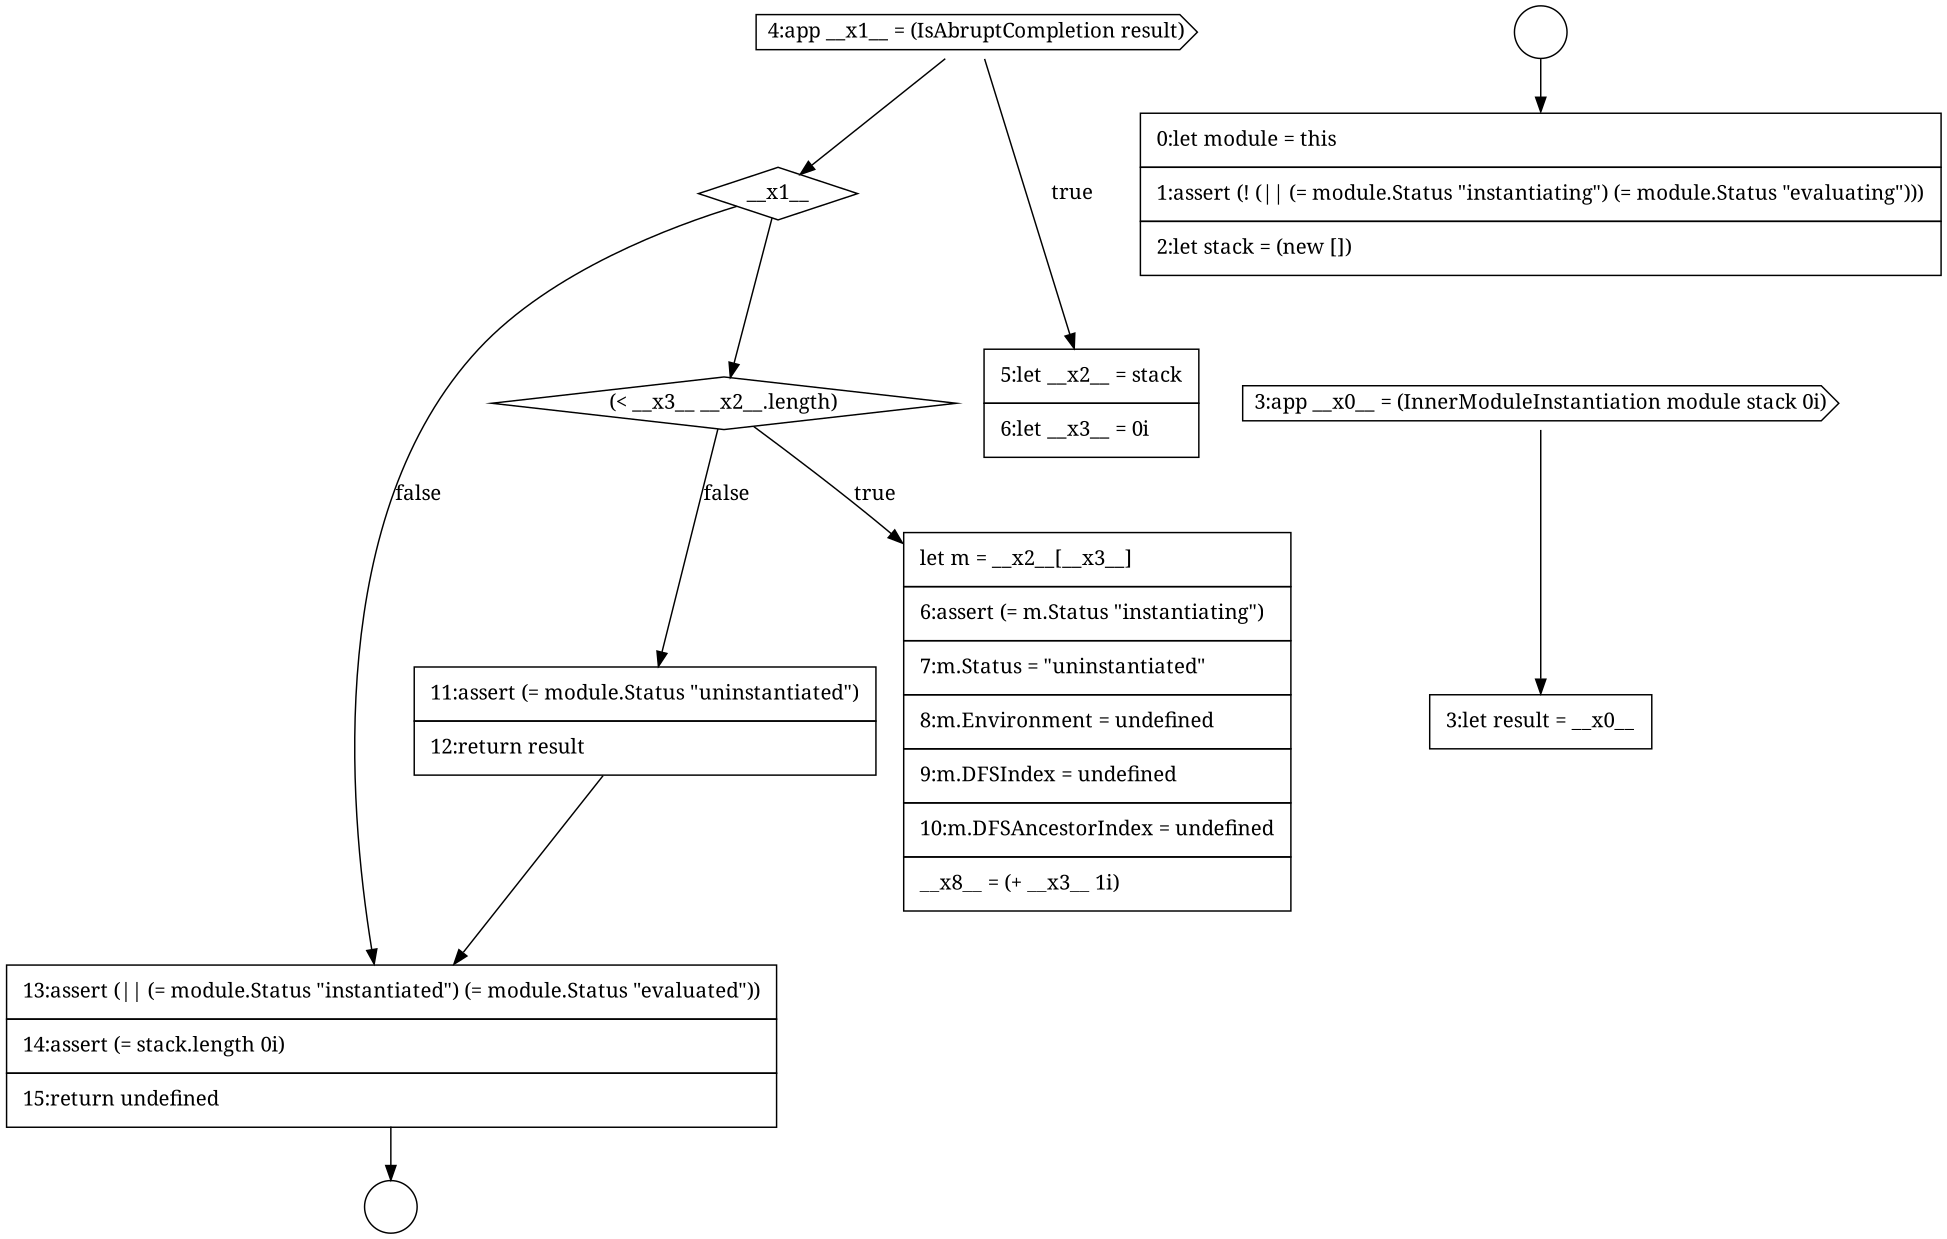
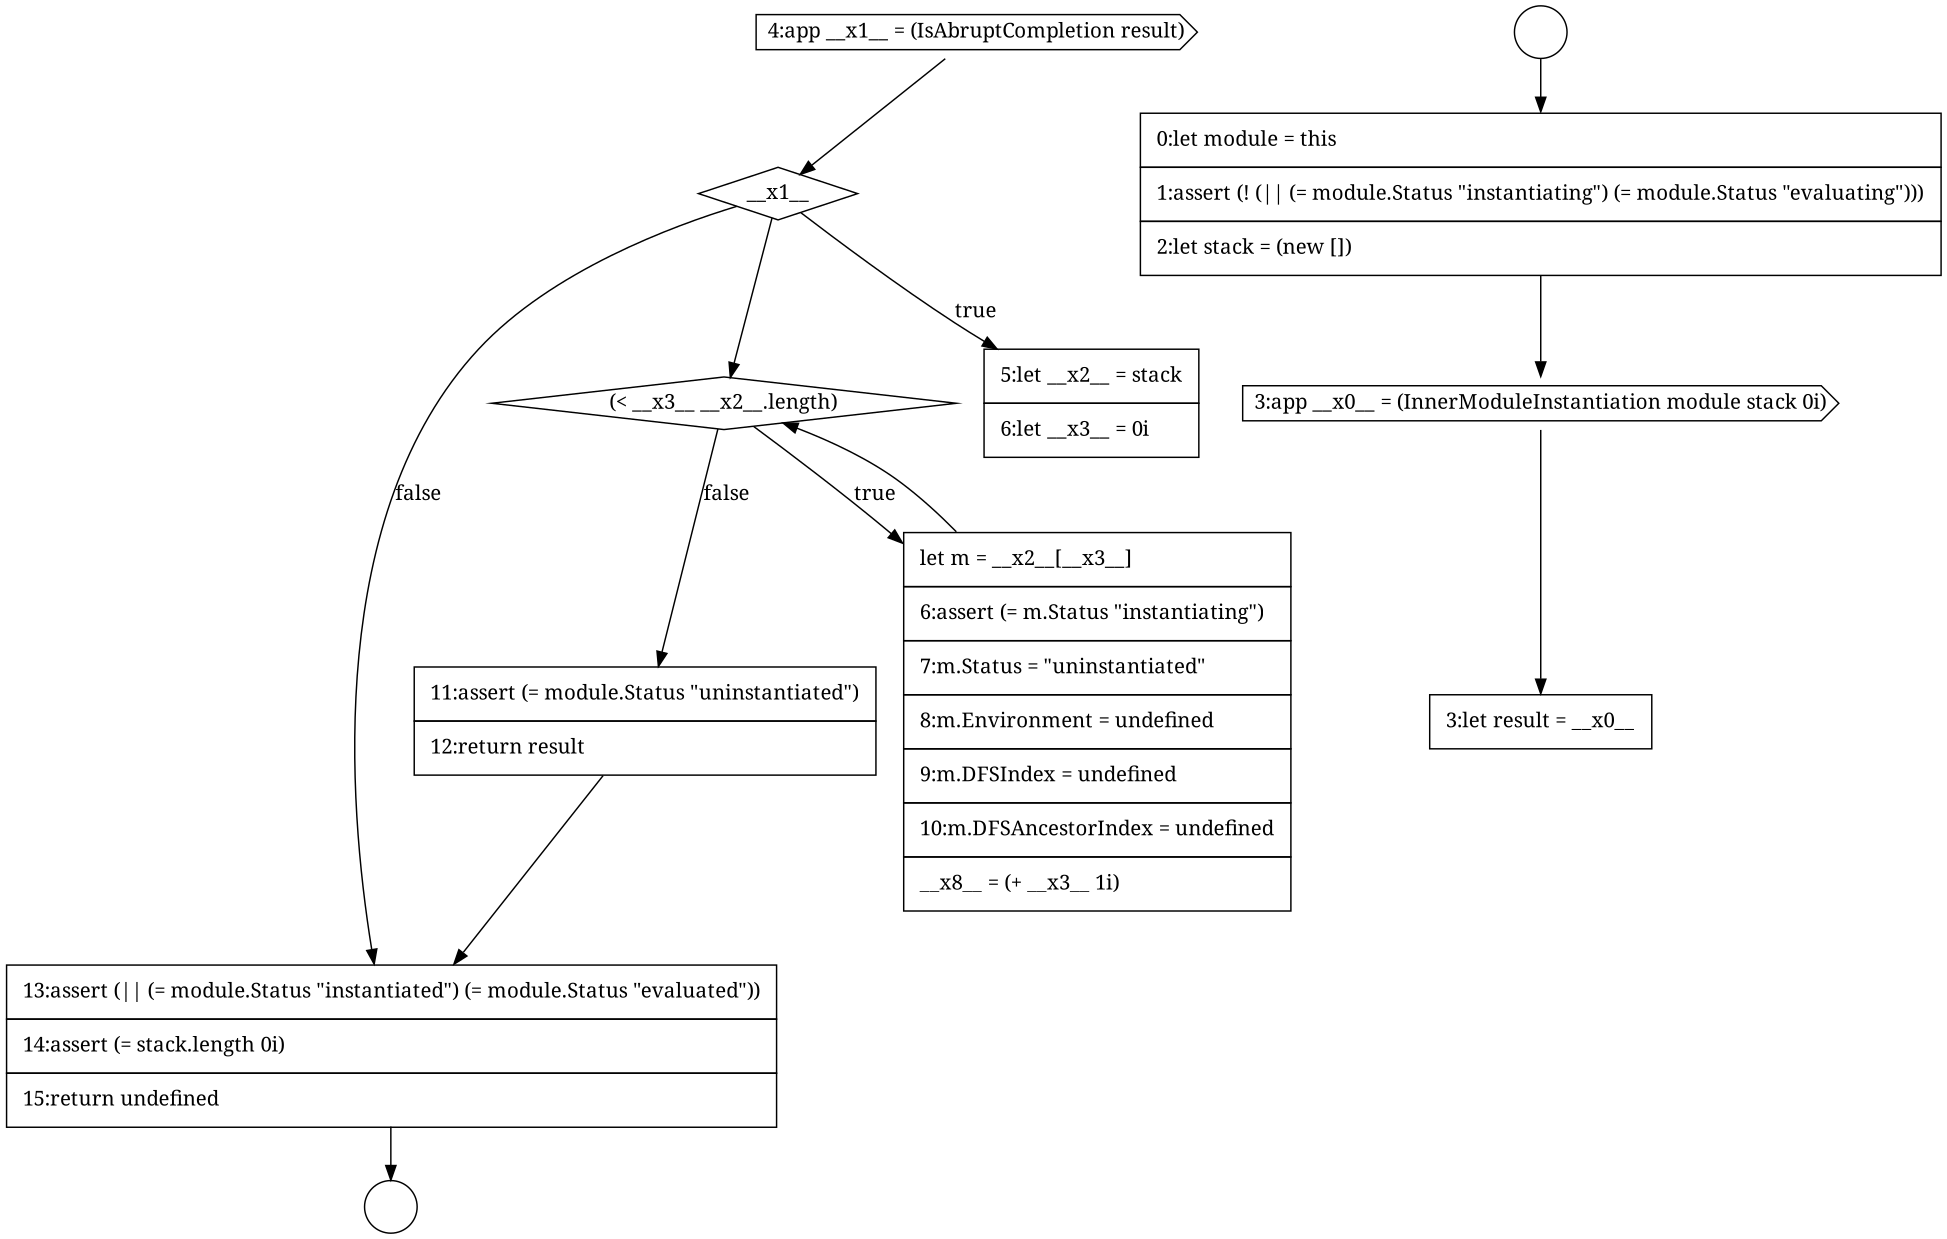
(1027, 197) -> (891, 279)
none -> (1541, 318)
none -> (883, 470)
